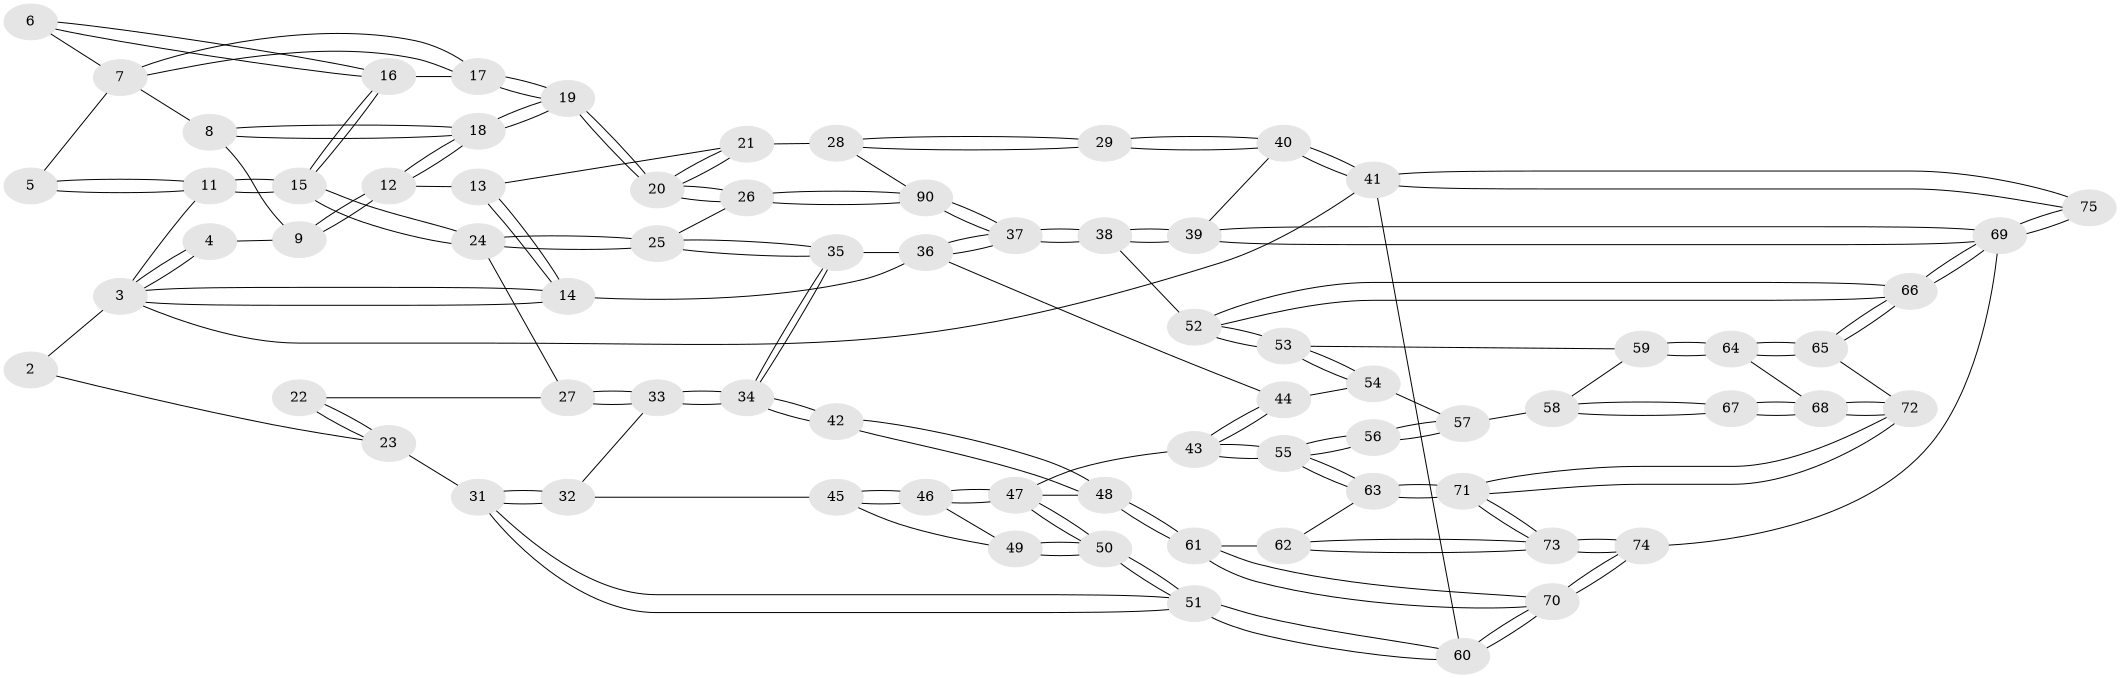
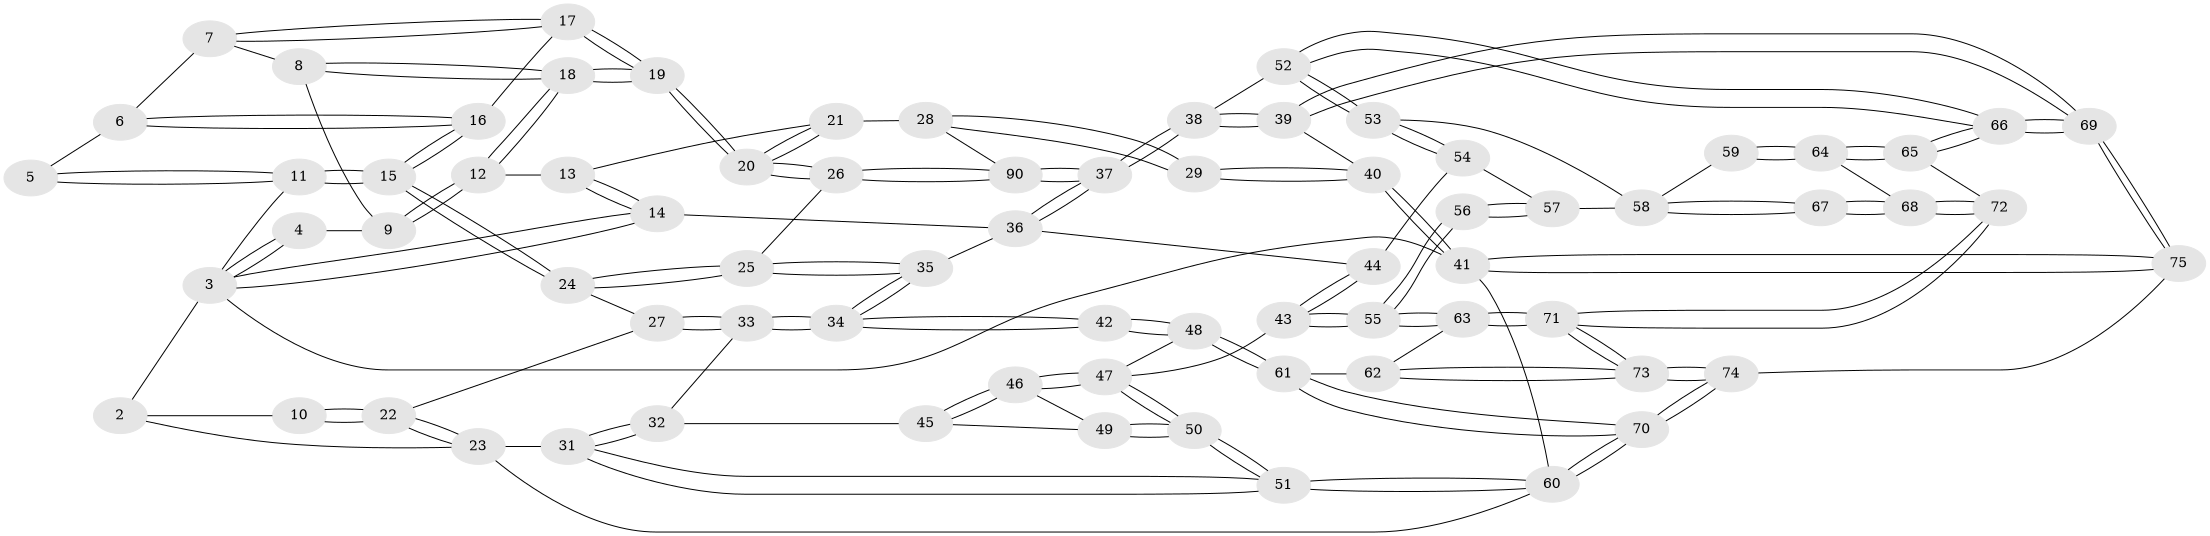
(76, 132) -> (76, 150)
(1463, 348) -> (1517, 141)
none -> (299, 416)
(1900, 472) -> (1976, 370)
none -> (1006, 532)
